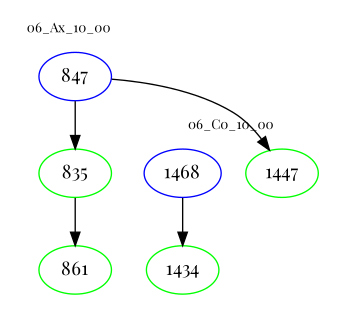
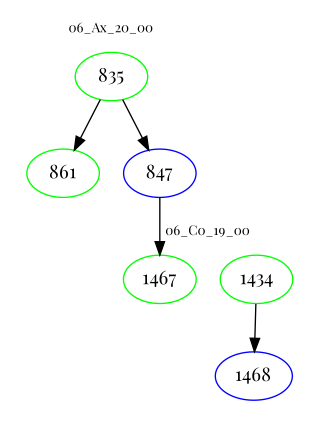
(69, 29) -> (111, 29)
(75, 118) -> (133, 119)
(231, 126) -> (208, 232)
(282, 173) -> (160, 279)
(183, 215) -> (255, 321)
